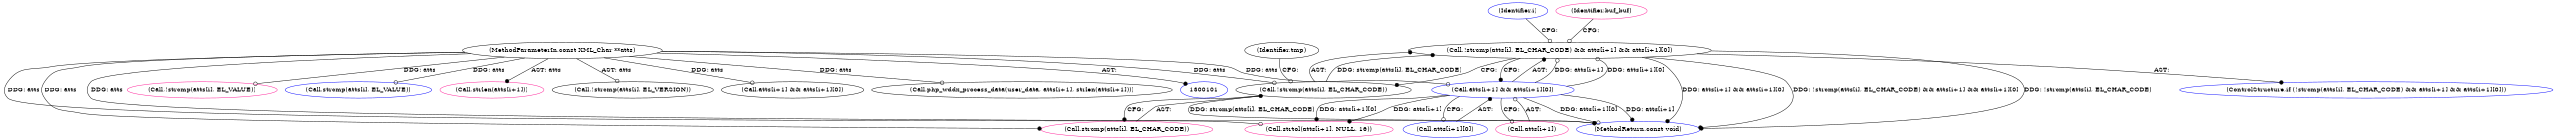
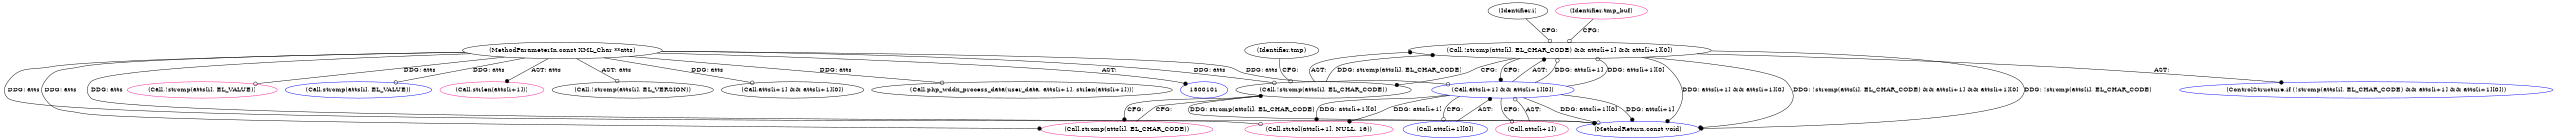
(1518, 11) -> (1518, 11)
(1601, 11) -> (1601, 11)
(1165, 110) -> (1165, 110)
